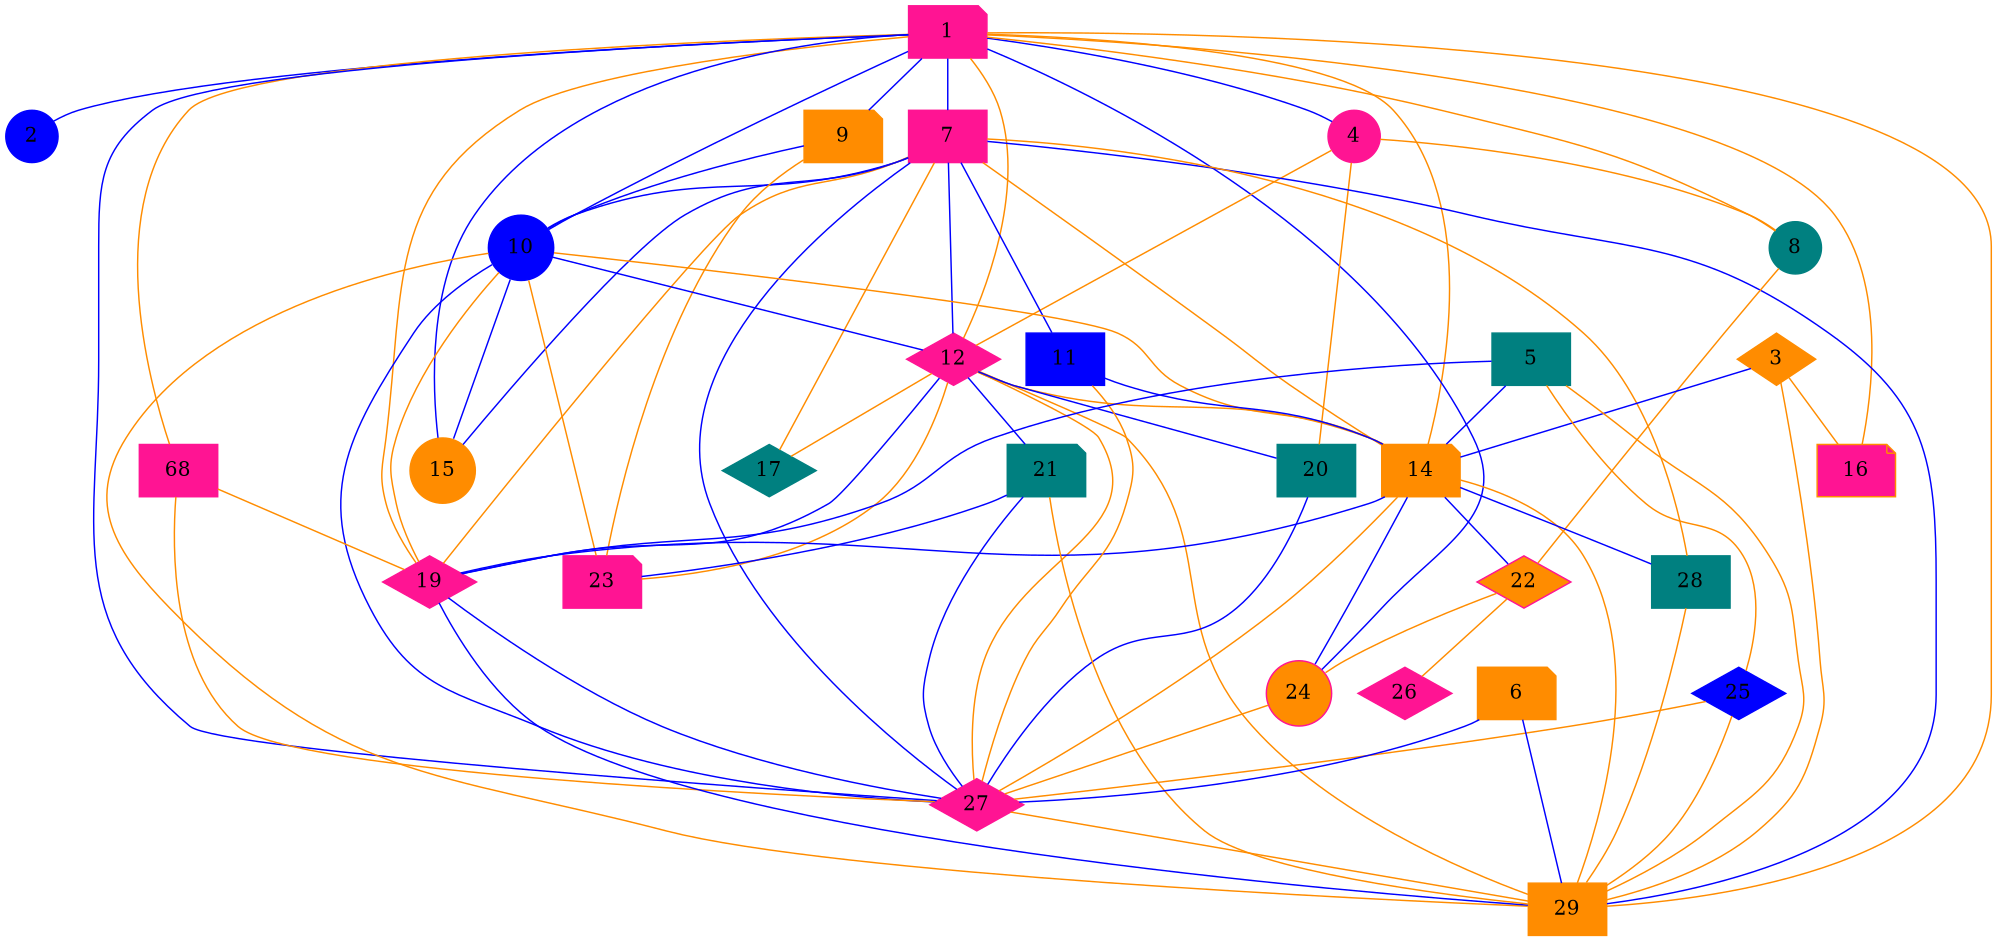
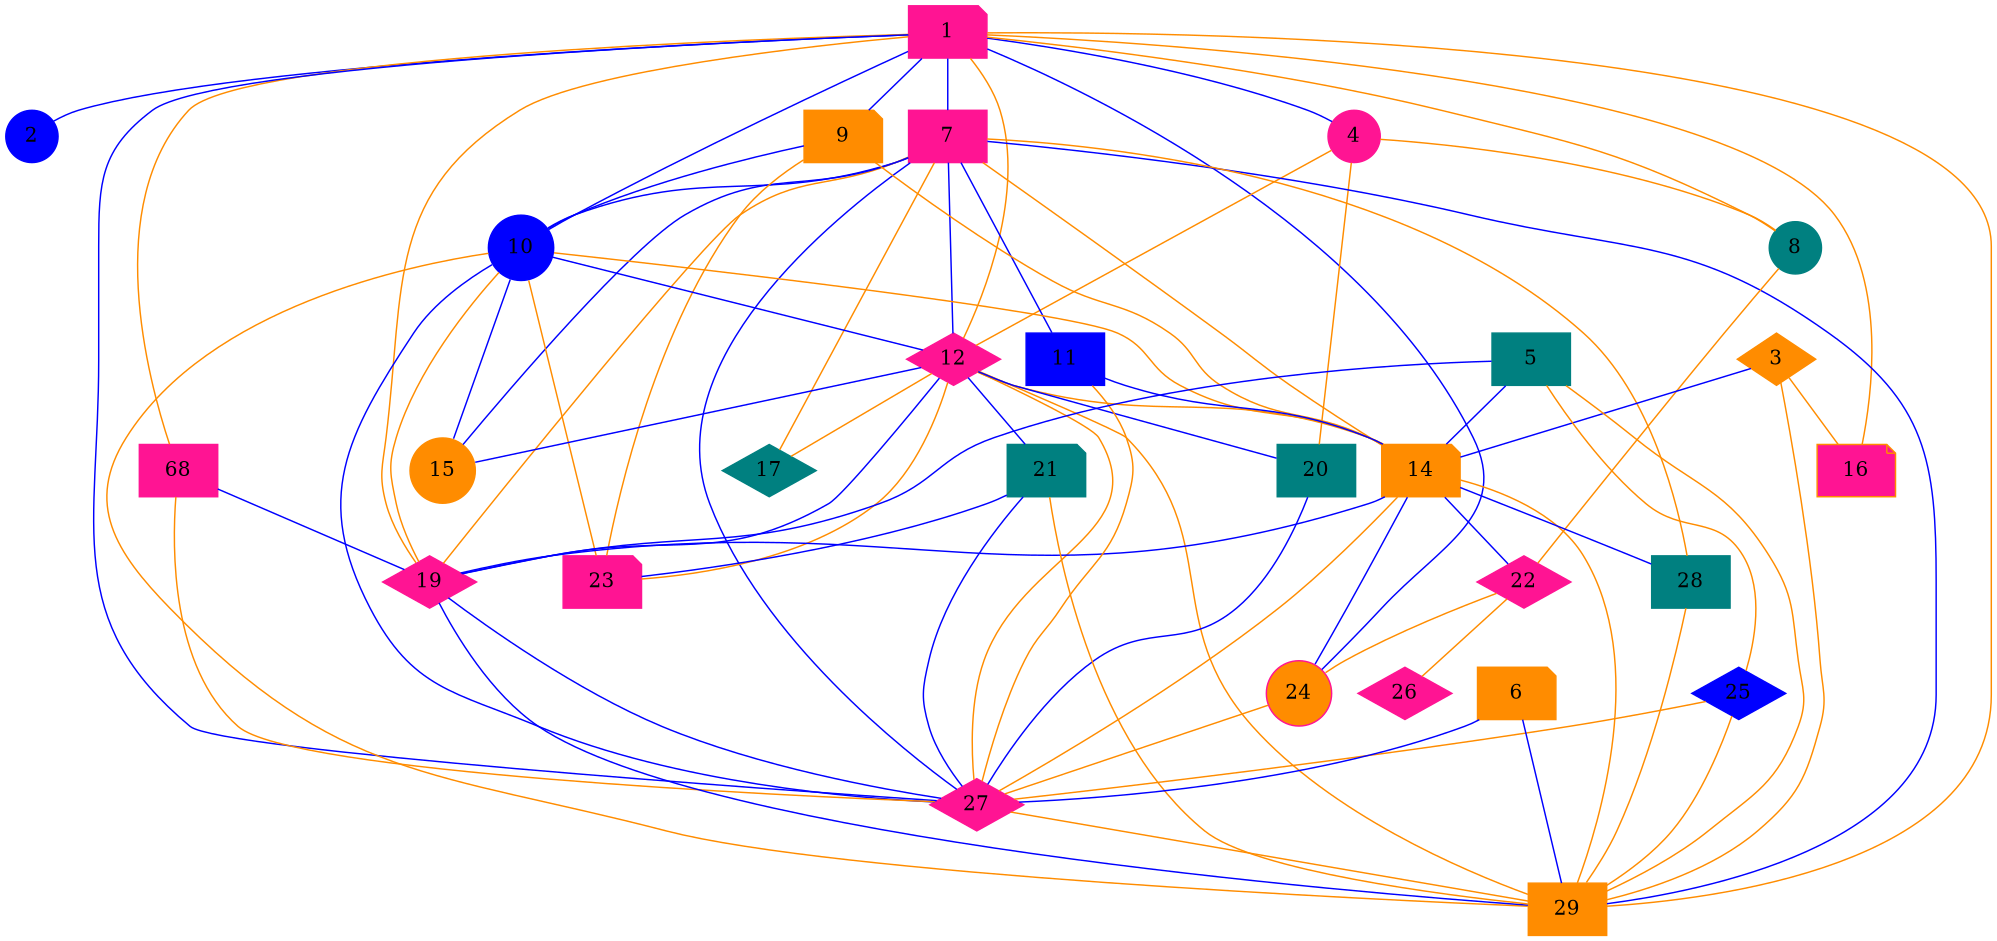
(1329, 77) -> (1127, 310)
(567, 129) -> (687, 417)
(311, 529) -> (311, 529)
(1524, 582) -> (1524, 582)
